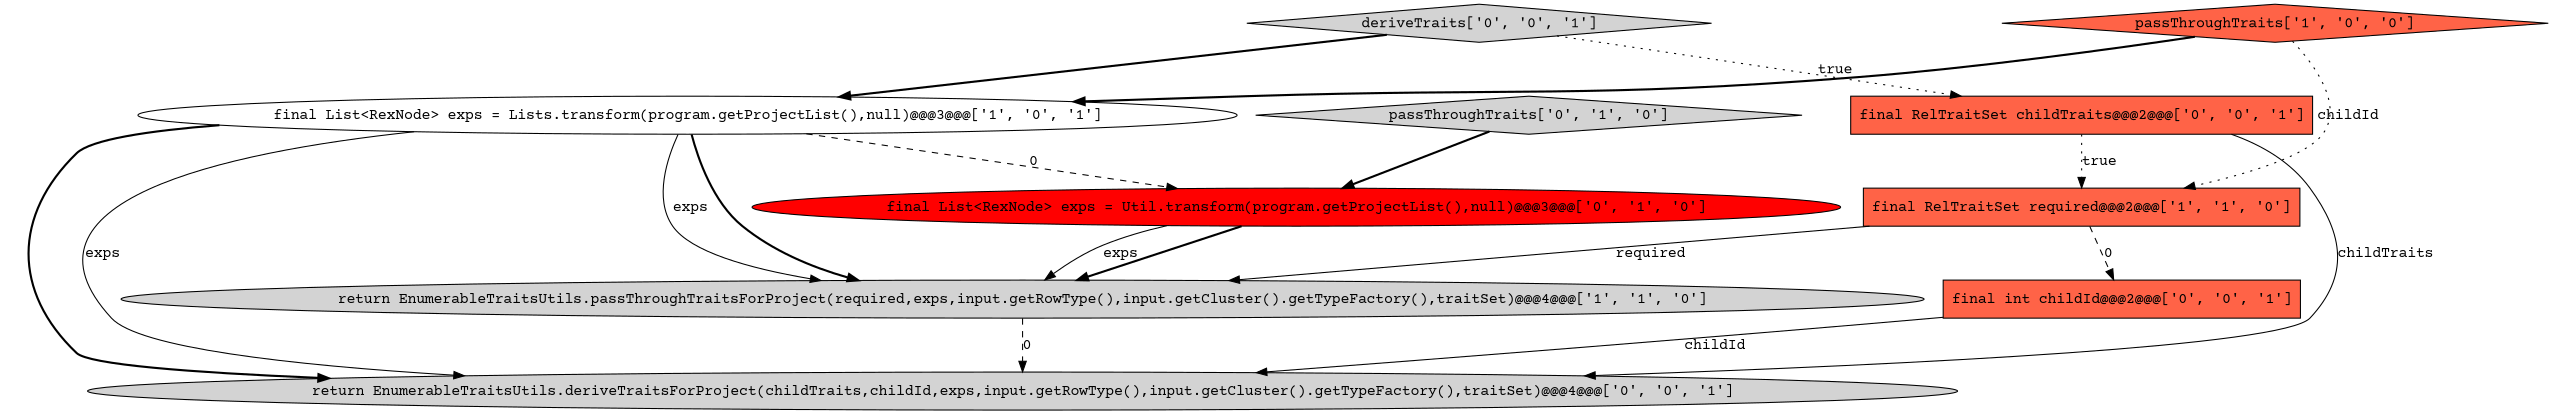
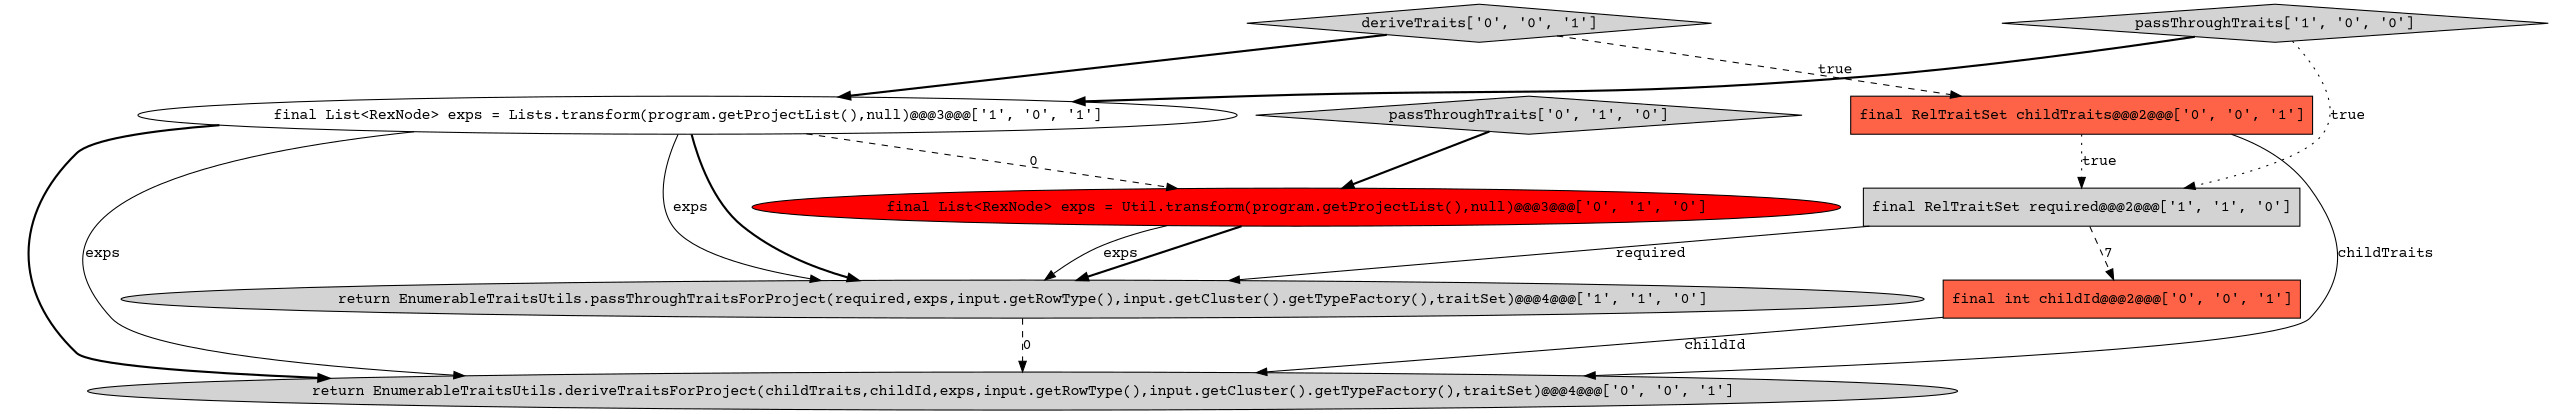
(2275, 23) -> (2275, 23)
(1754, 65) -> (1754, 65)
(2348, 115) -> (2348, 115)
(2082, 207) -> (2082, 207)
(2109, 253) -> (2109, 253)
